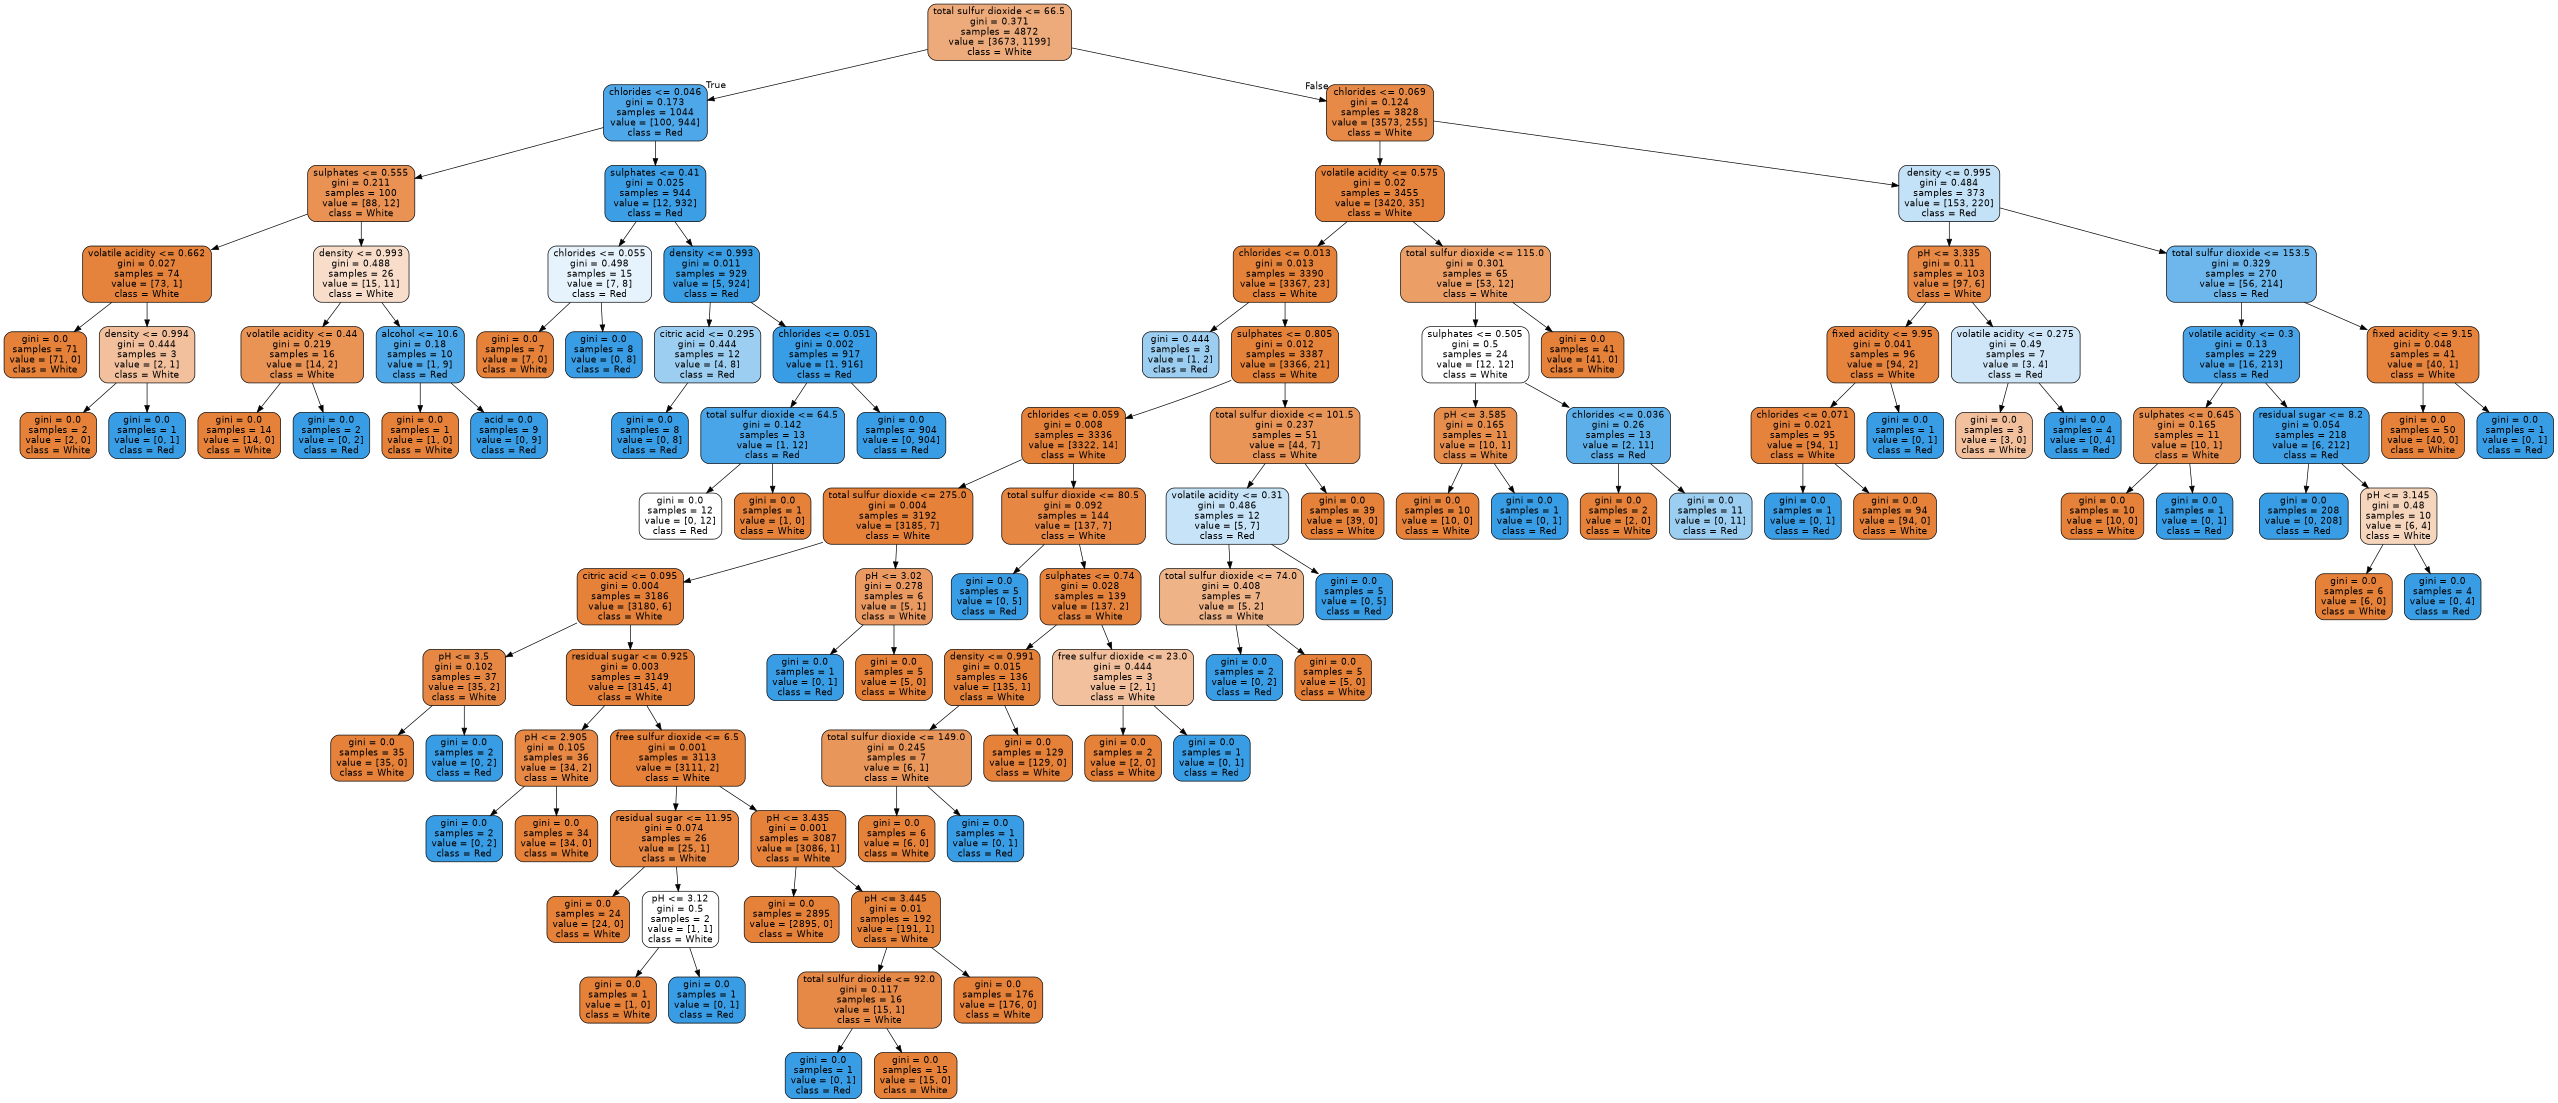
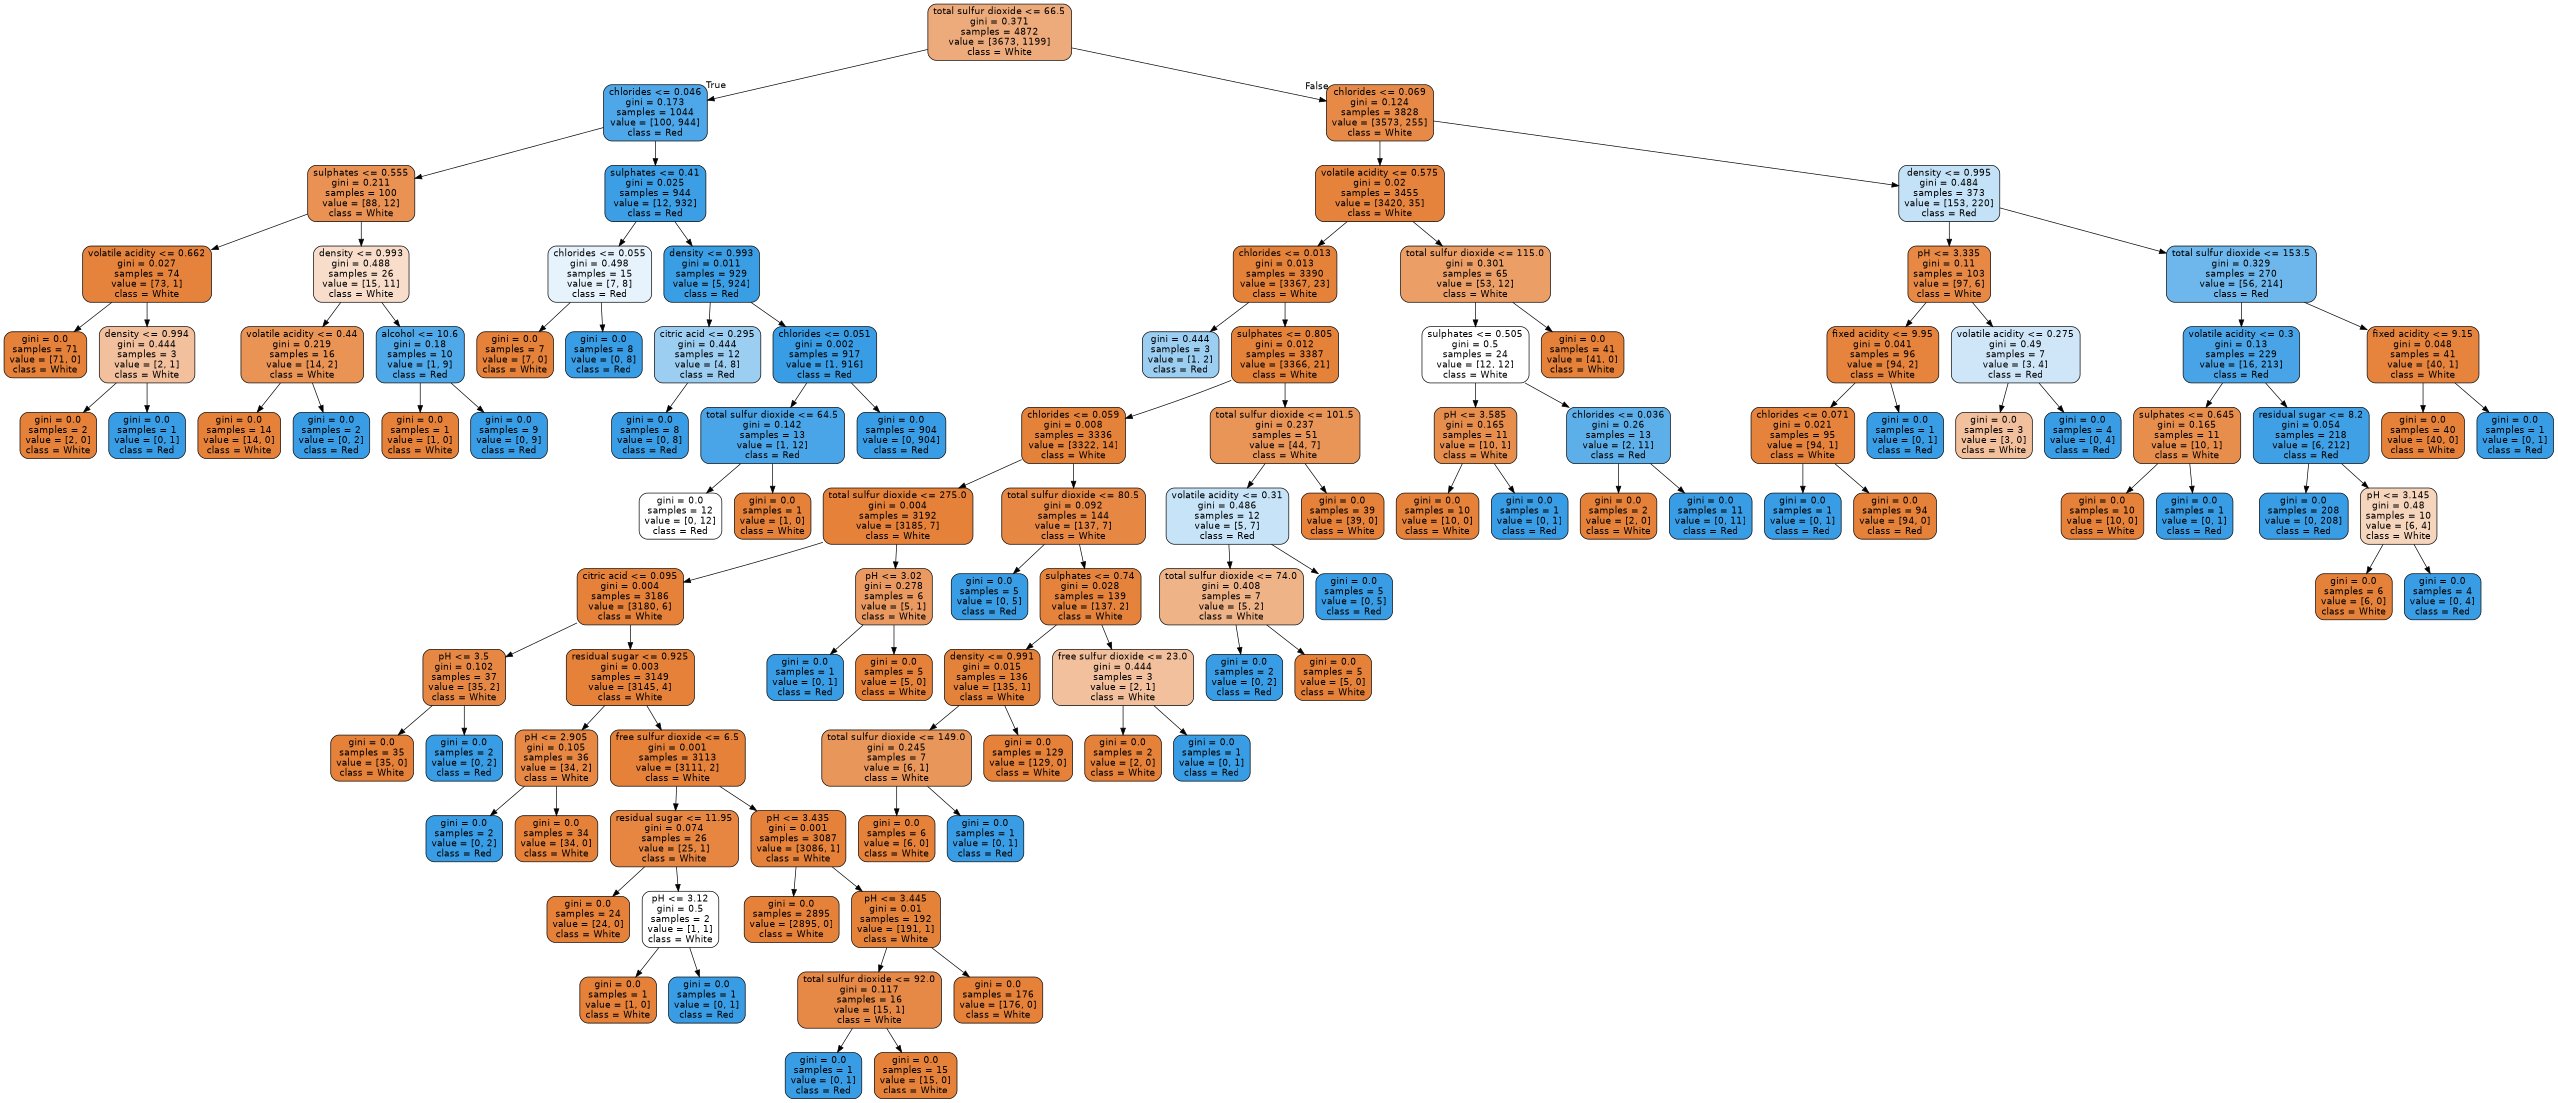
(509, 435) -> (509, 435)
(2423, 435) -> (2423, 435)
(1711, 516) -> (1711, 516)
(1895, 516) -> (1895, 516)
